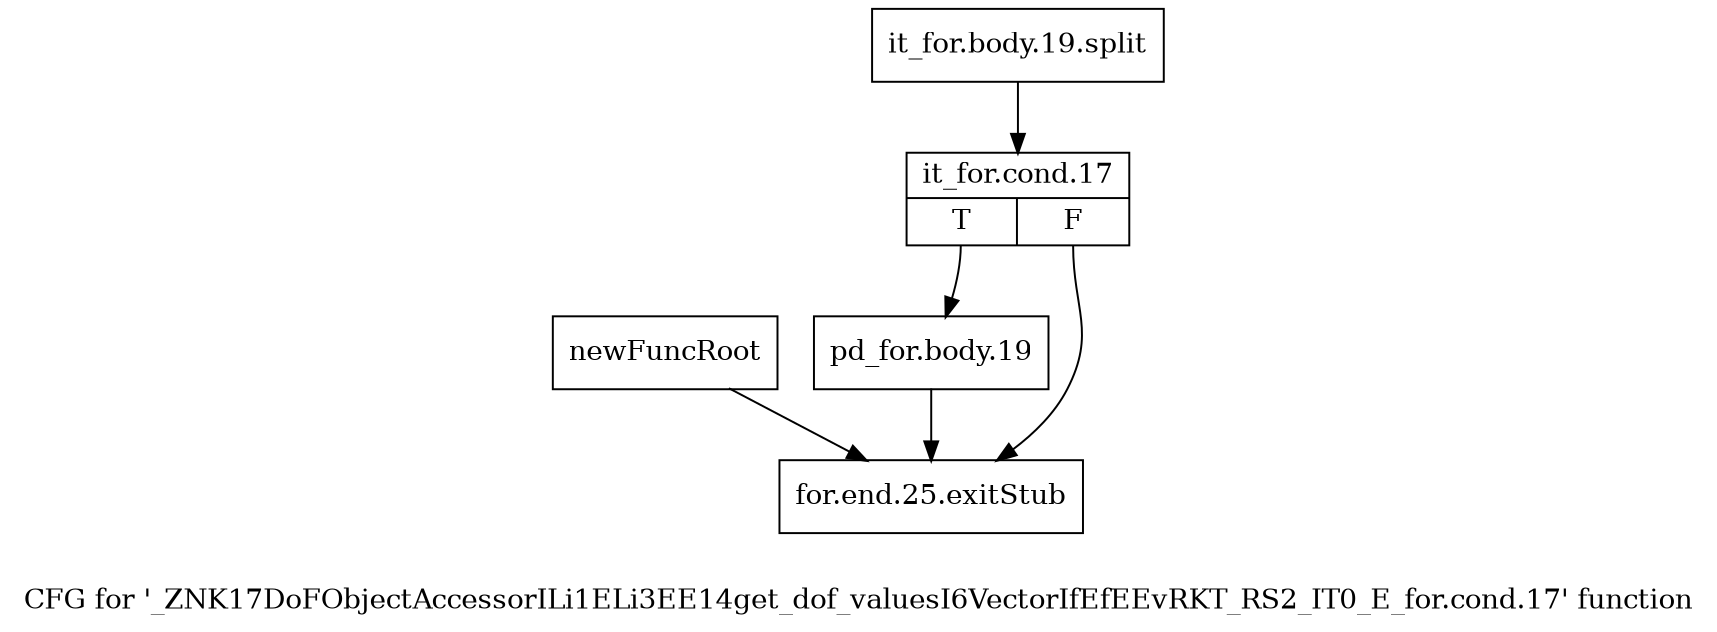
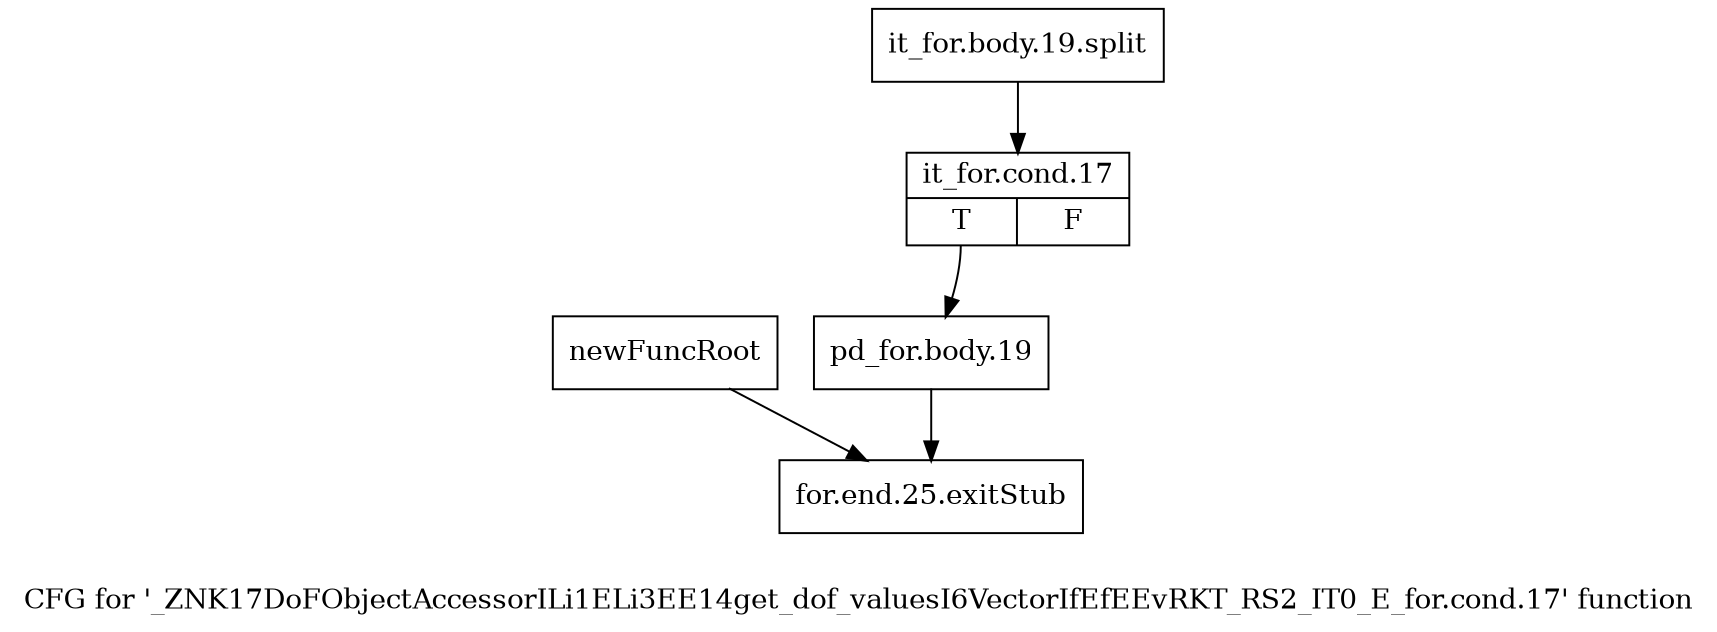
(1079, 359) -> none
